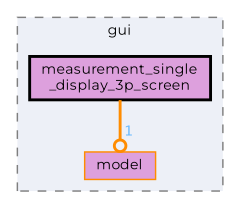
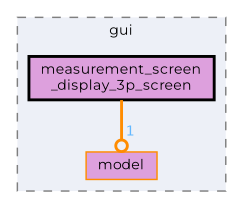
(120, 78) -> (122, 78)
